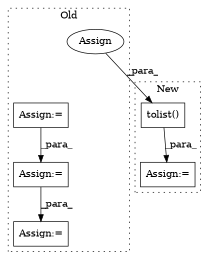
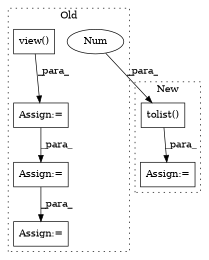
none -> (34, 42)
(95, 42) -> (95, 42)
